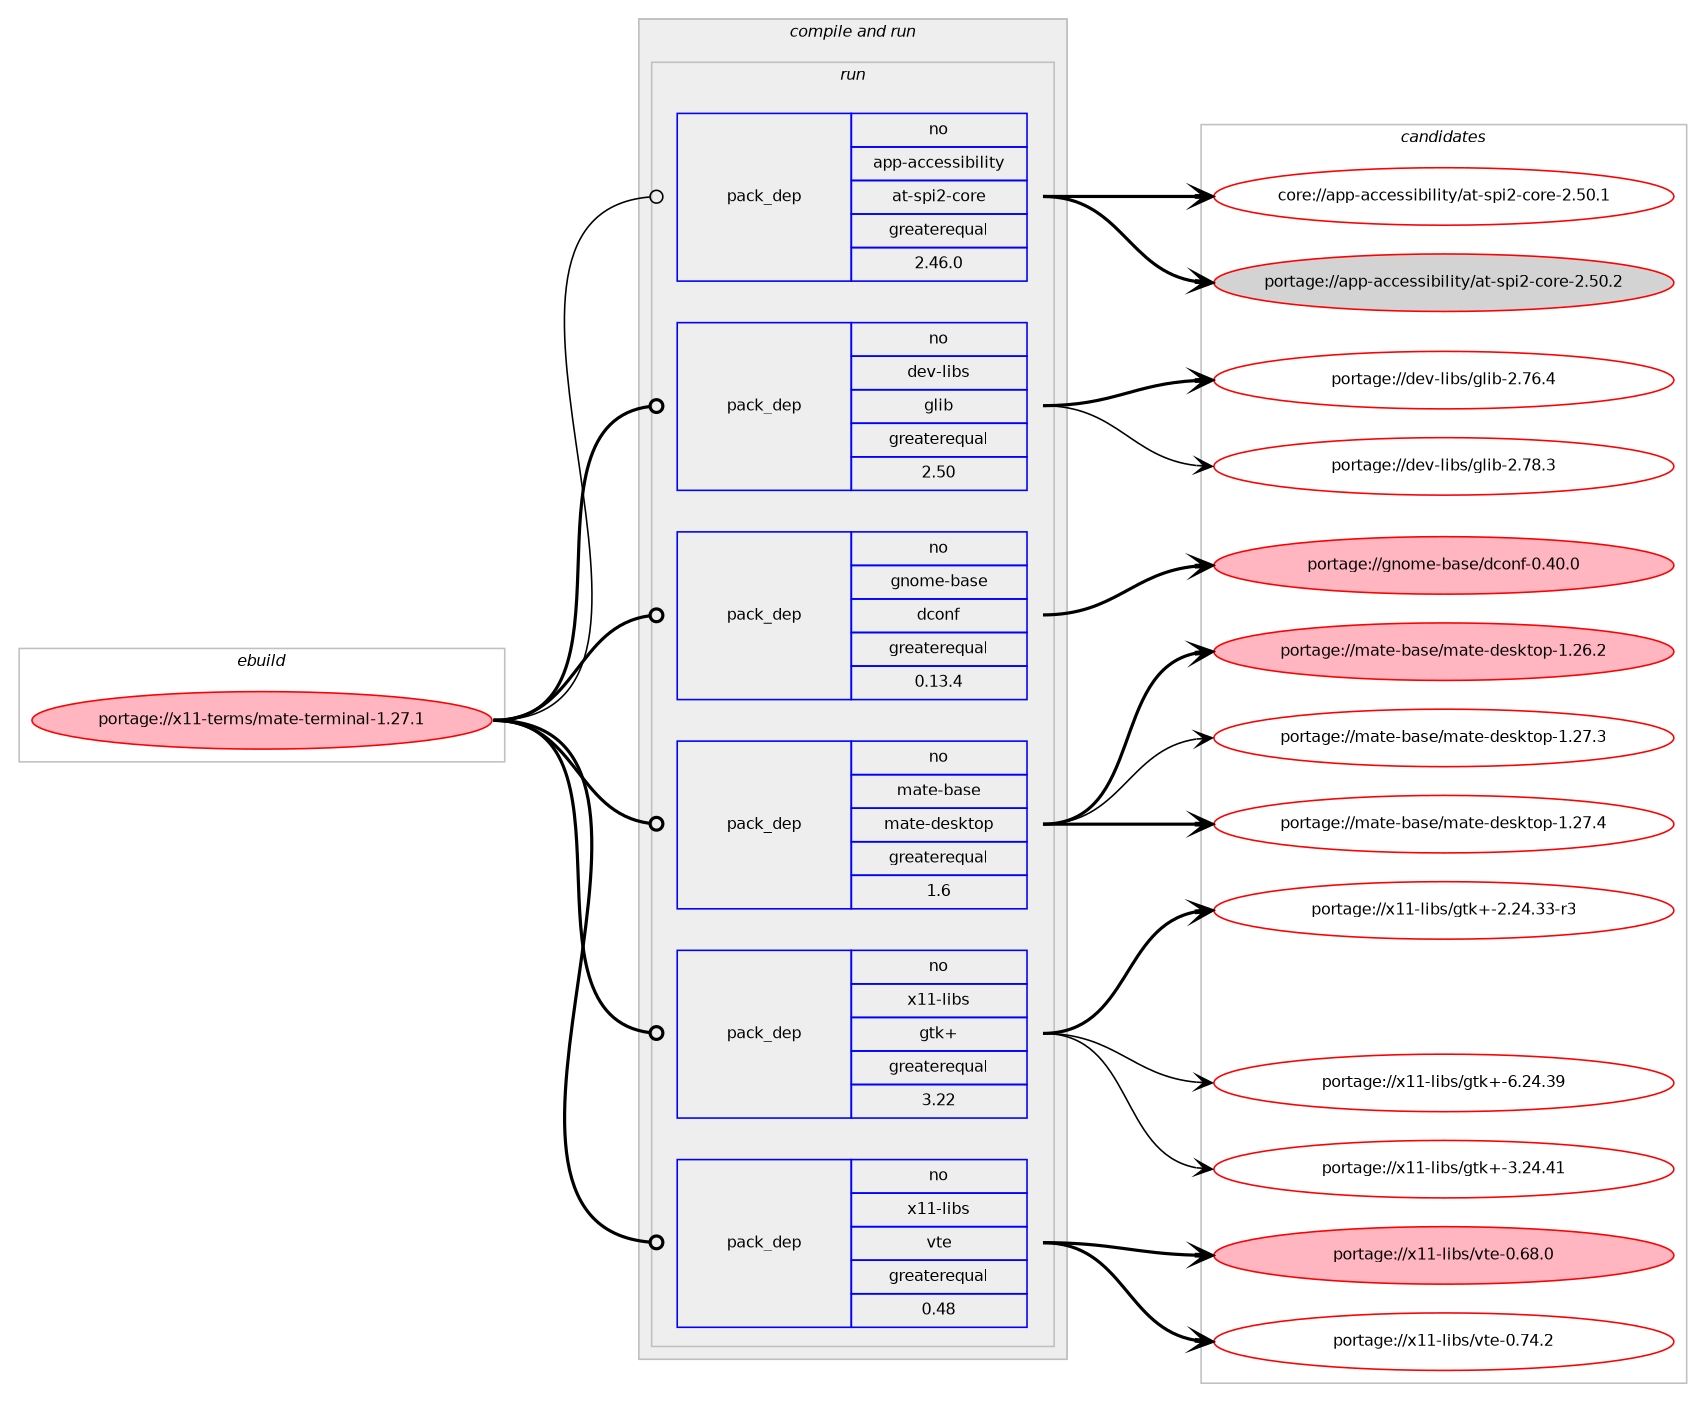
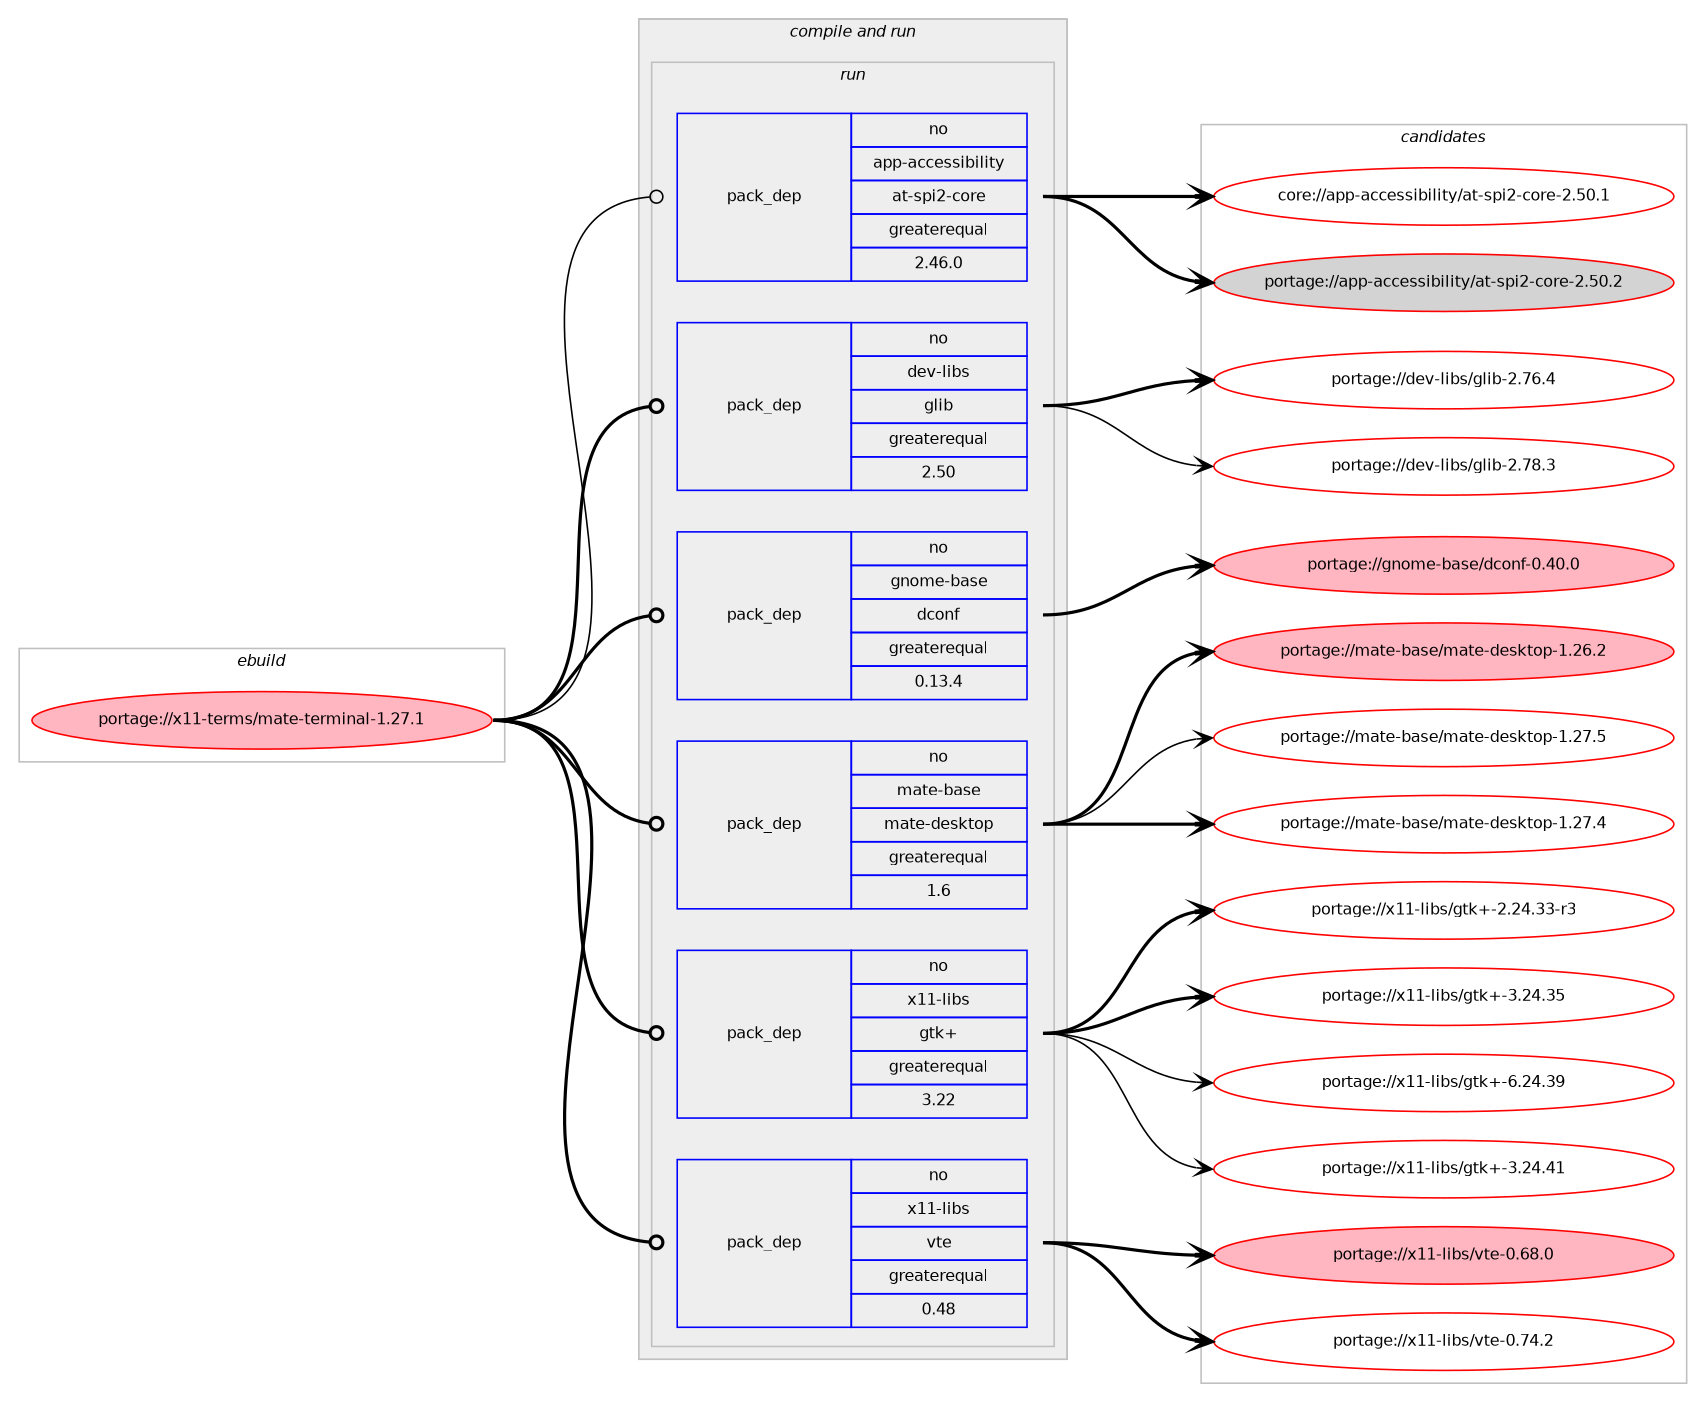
(1444, 738) -> (1444, 738)
none -> (1444, 997)
